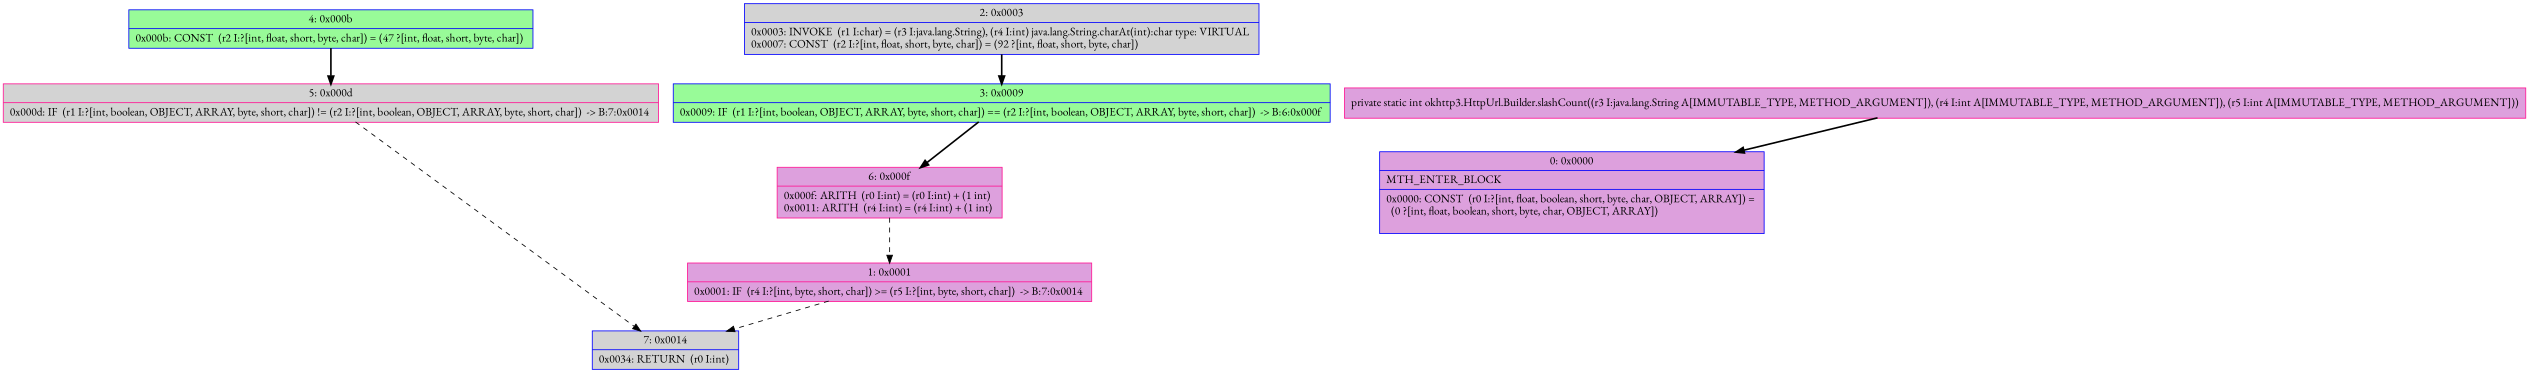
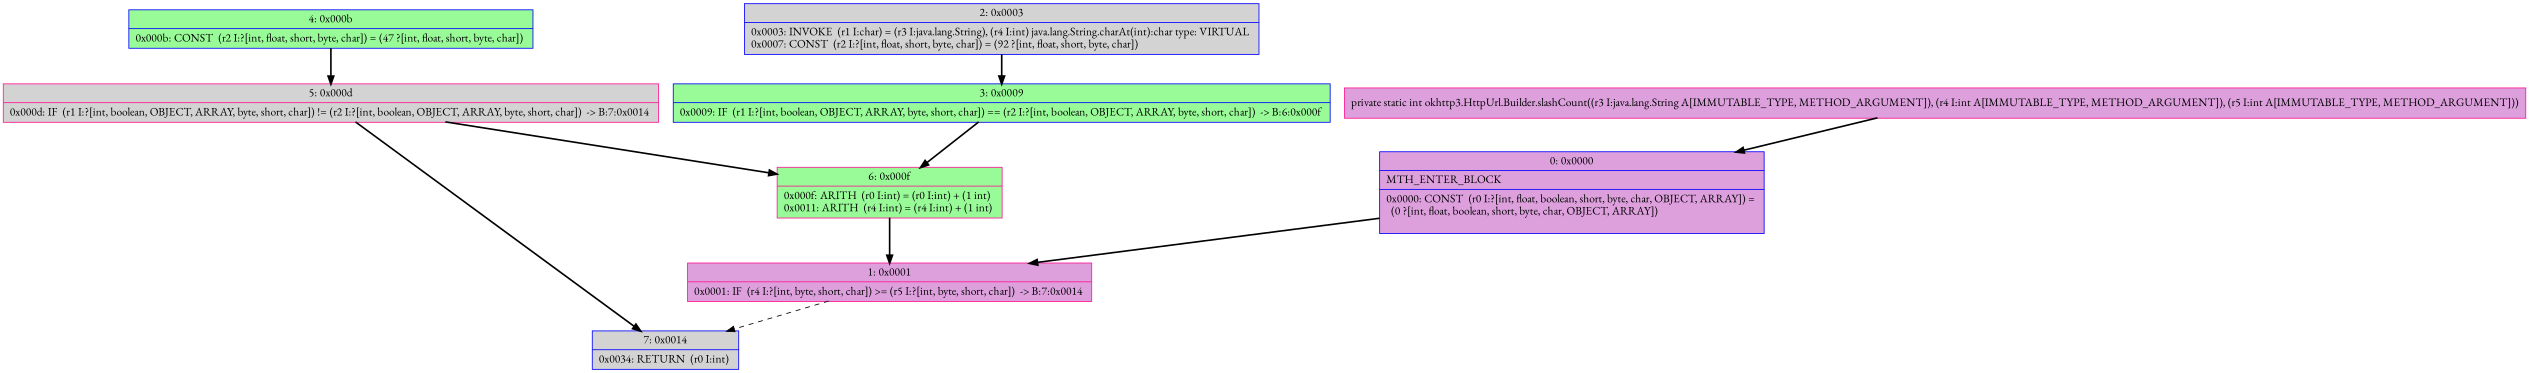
none -> (607, 147)
(890, 193) -> (890, 193)
(495, 224) -> (495, 224)
(890, 236) -> (890, 236)
none -> (1209, 240)
